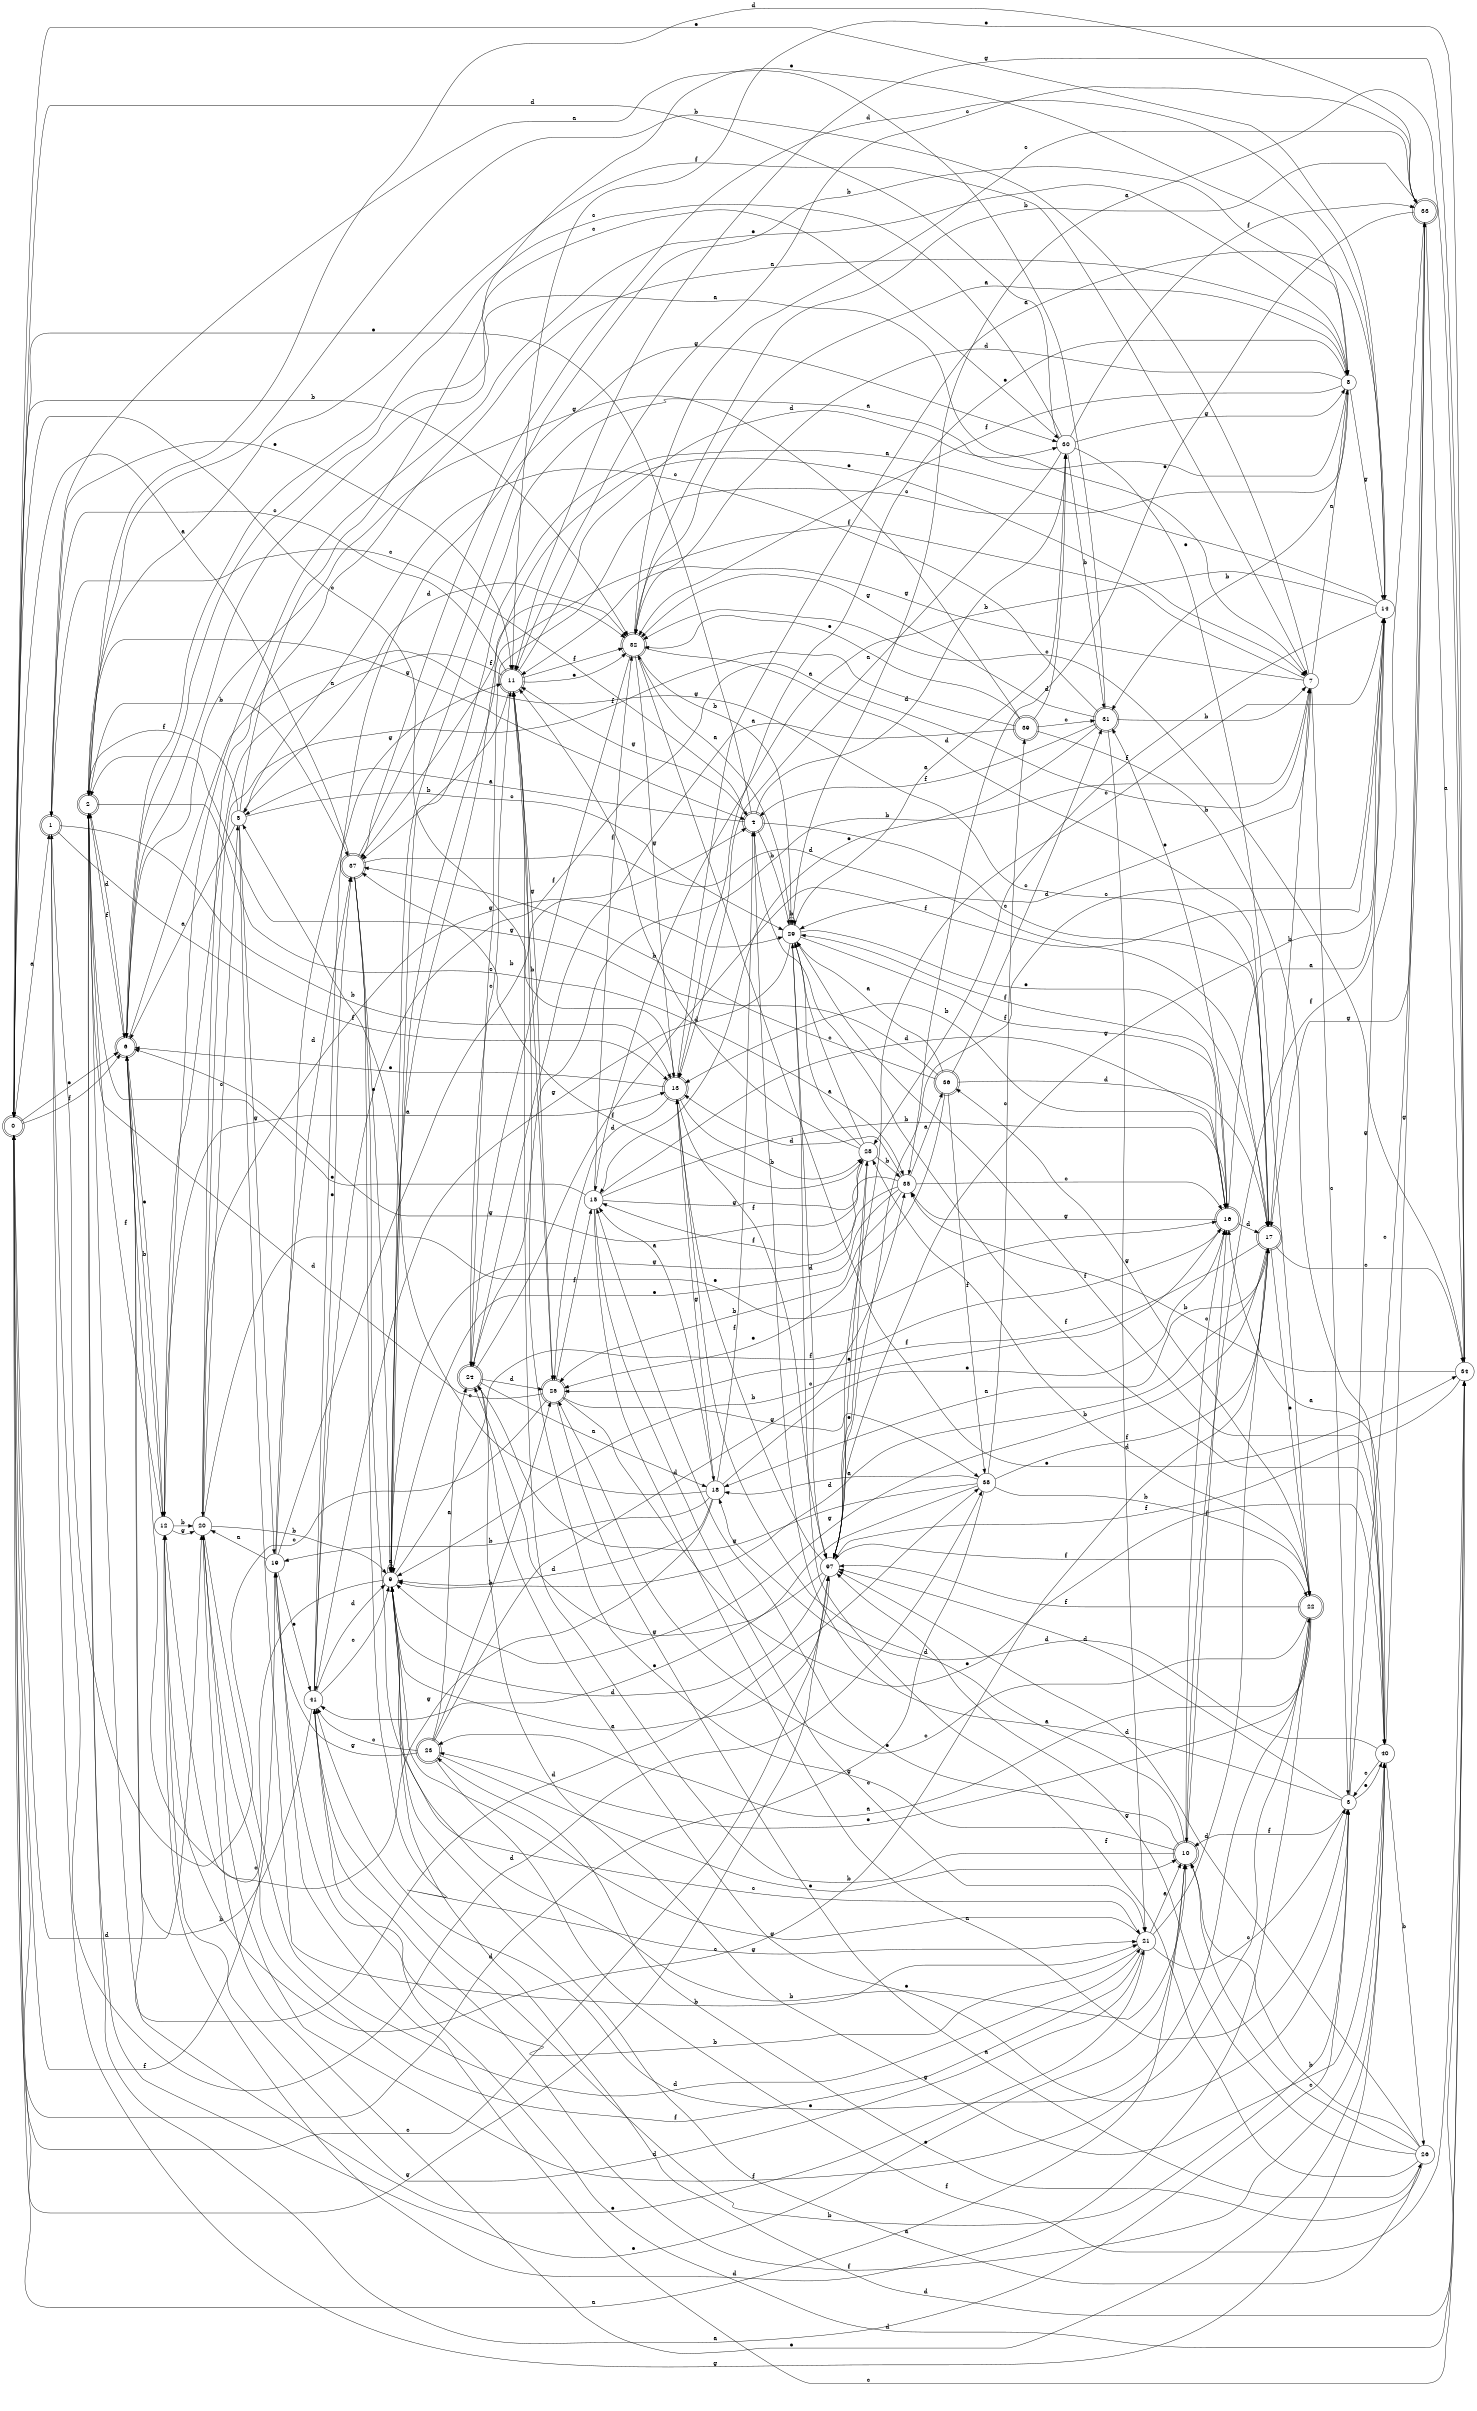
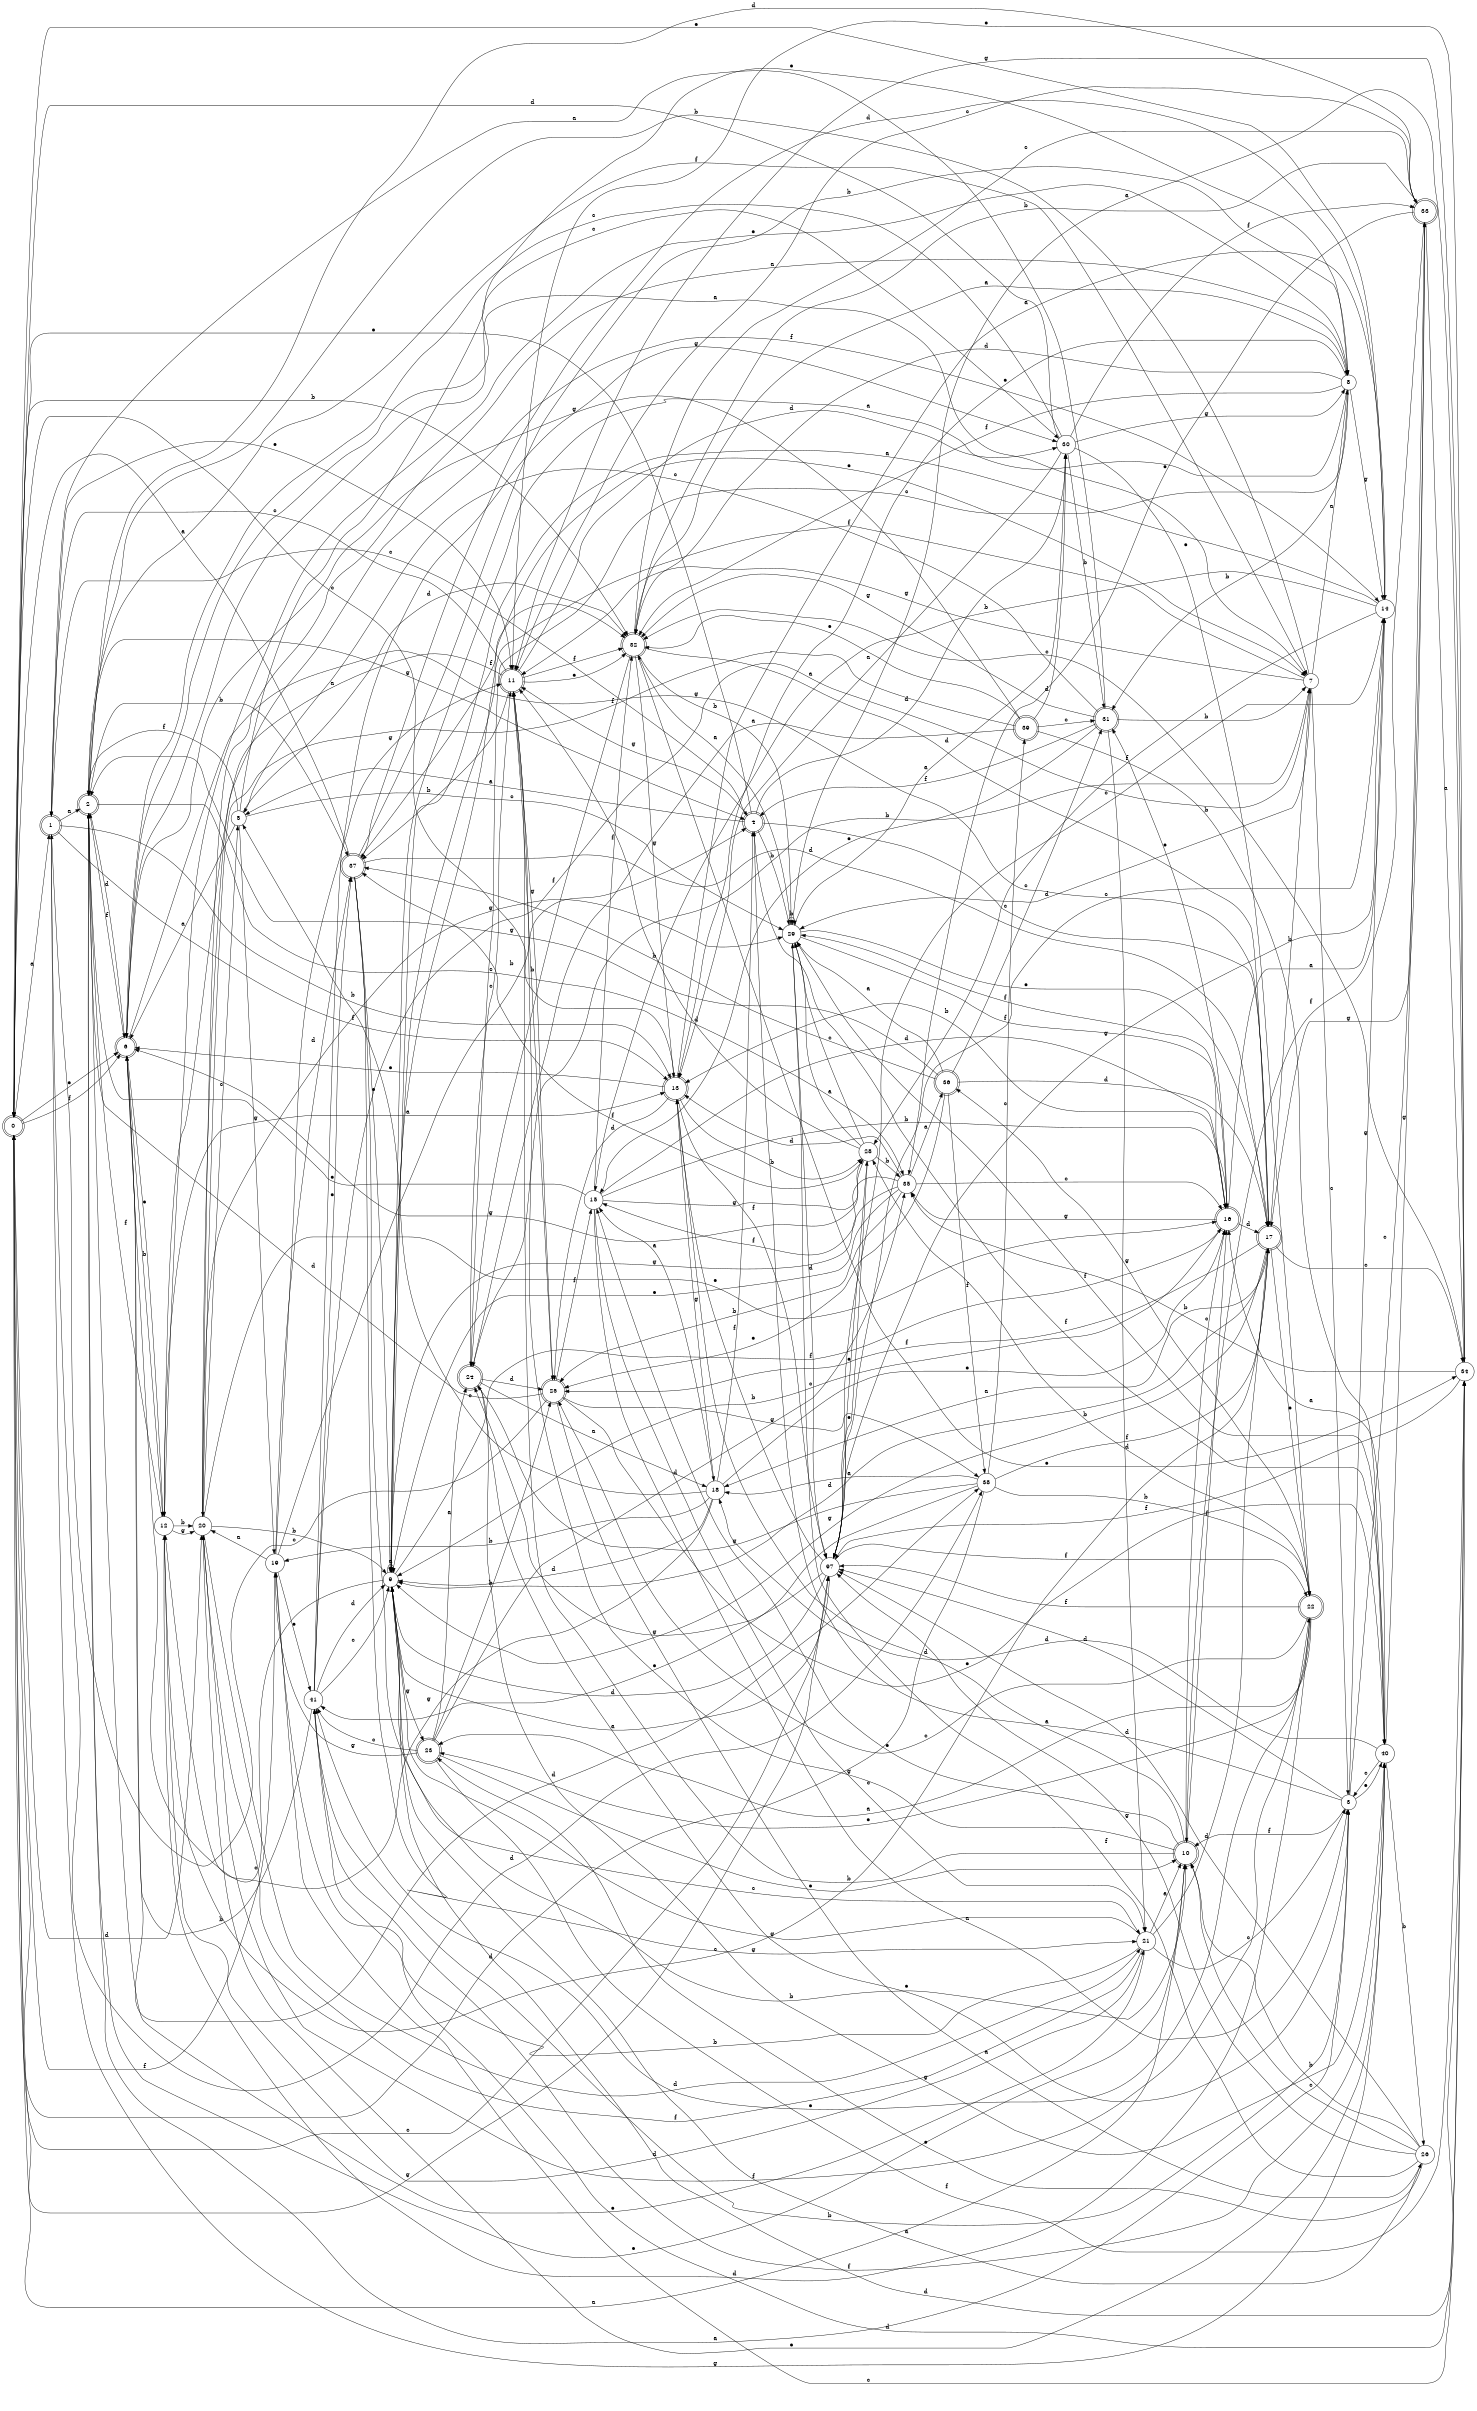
none -> (68, 816)
(937, 915) -> (426, 509)
(426, 1225) -> none
none -> (408, 1701)
(282, 1815) -> none
